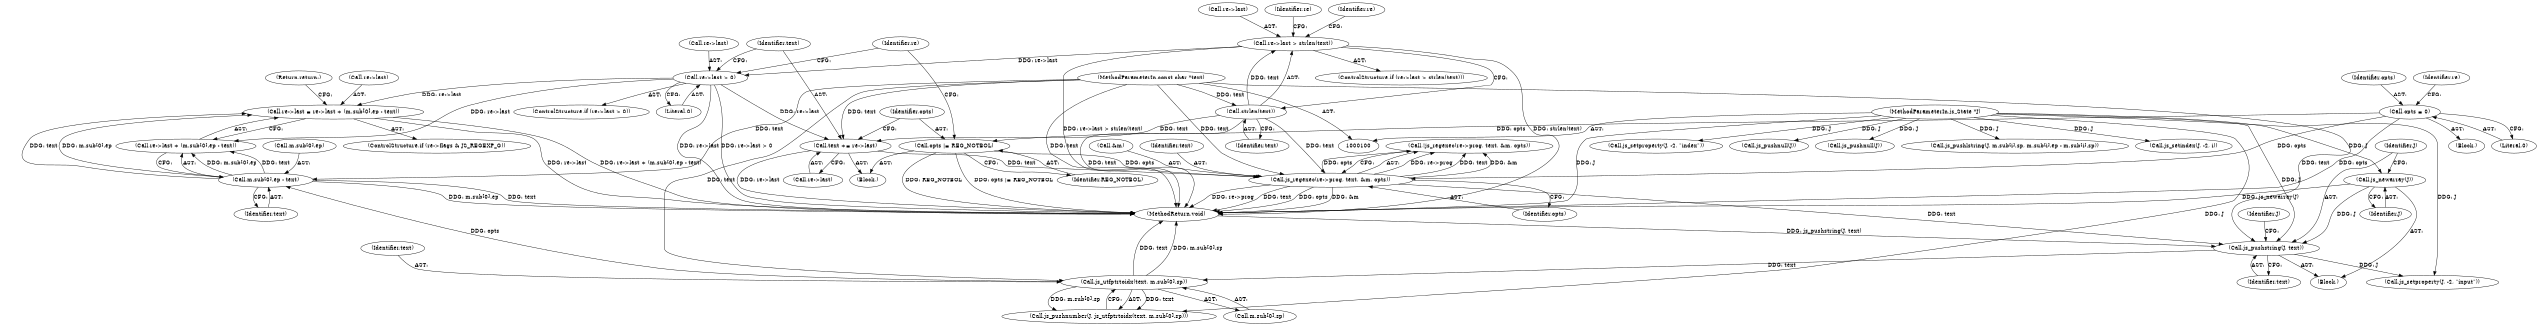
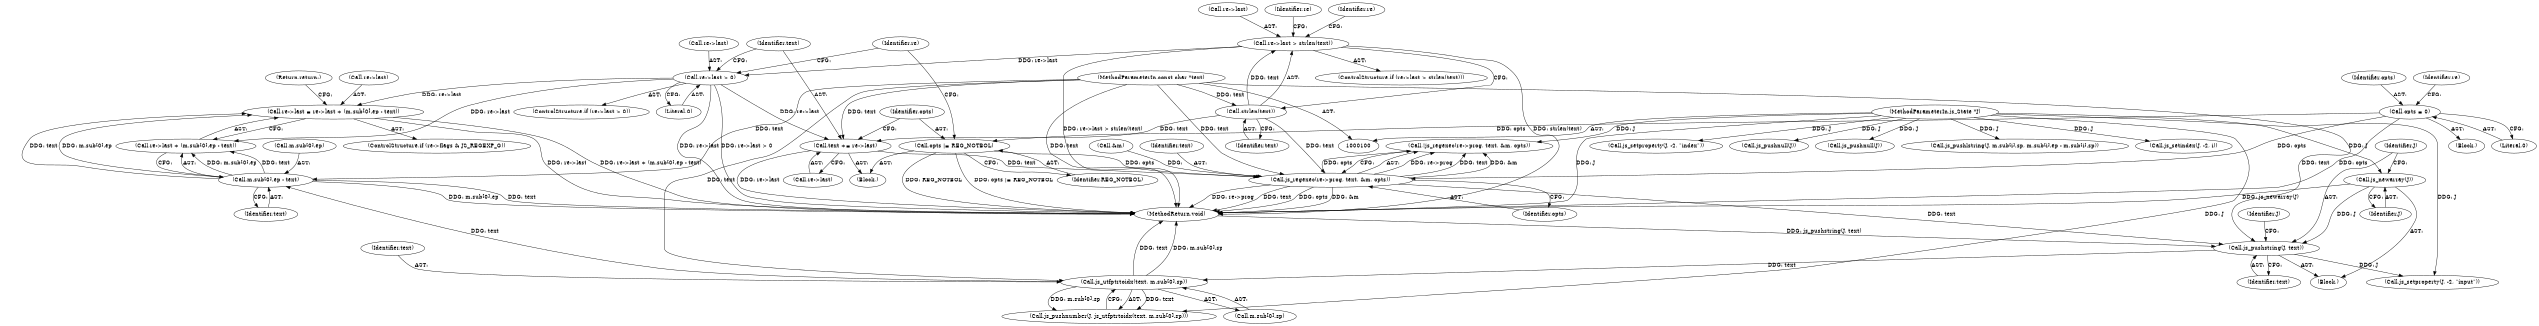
(2251, 131) -> (1705, 118)
(1084, 141) -> none
(1176, 163) -> (1176, 163)
(485, 231) -> (485, 231)
